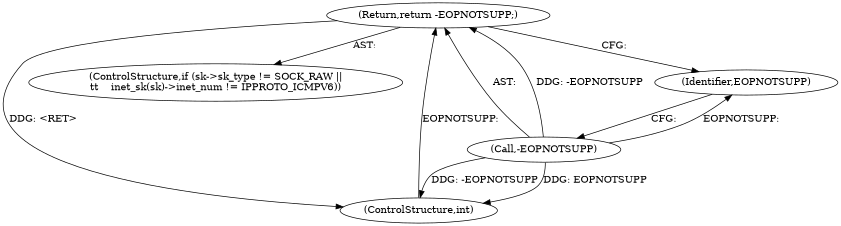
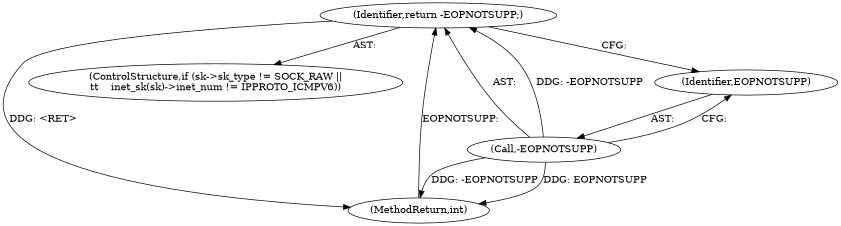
(438, 15) -> (438, 15)
(665, 119) -> (664, 119)
(743, 119) -> (716, 119)
(419, 211) -> (419, 211)
